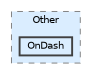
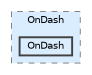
(46, 21) -> (46, 21)
